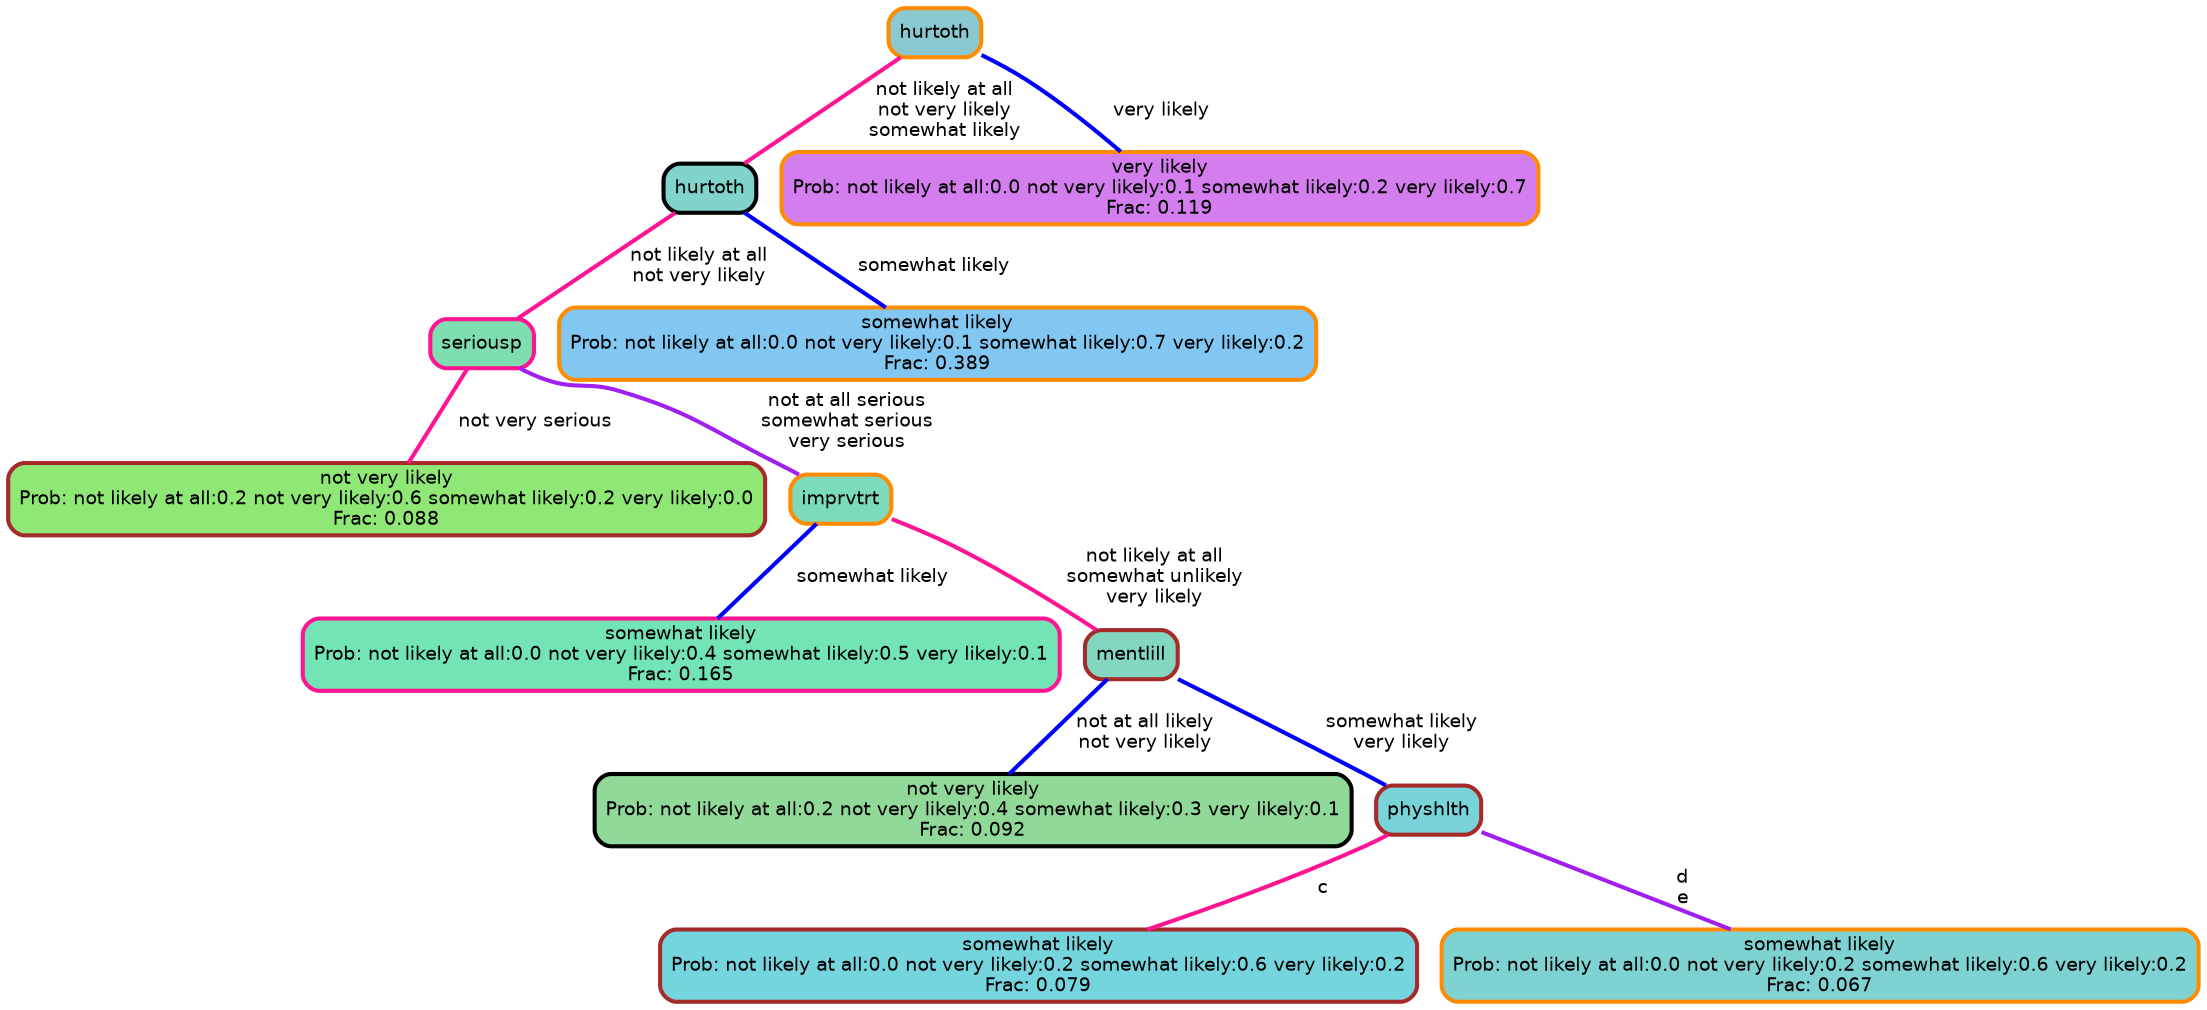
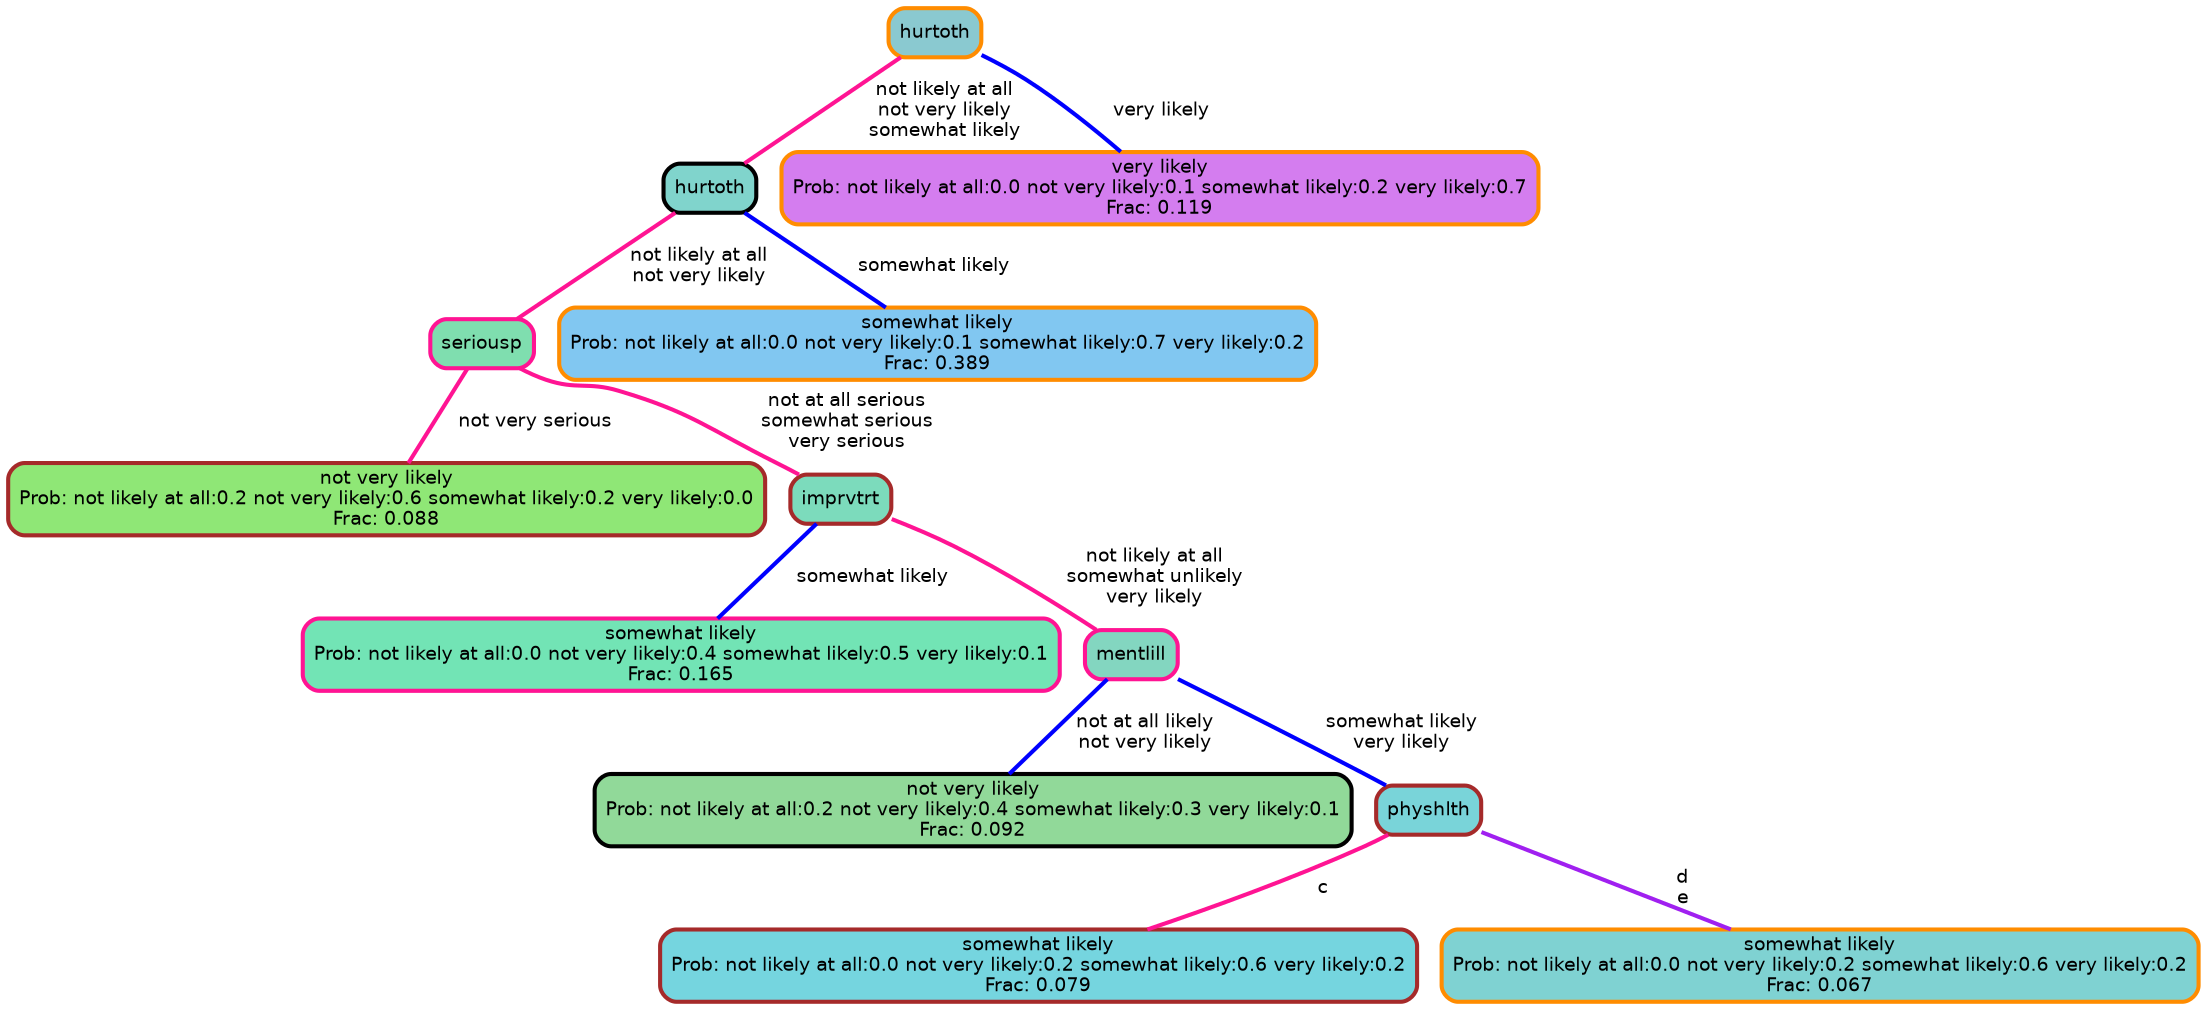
(664, 406) -> (664, 406)
(841, 499) -> (841, 499)
(1131, 655) -> (1131, 655)
